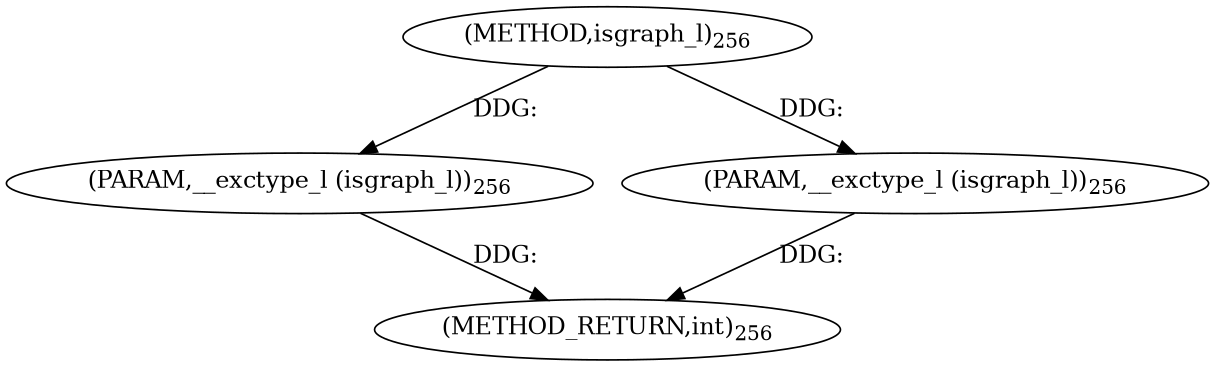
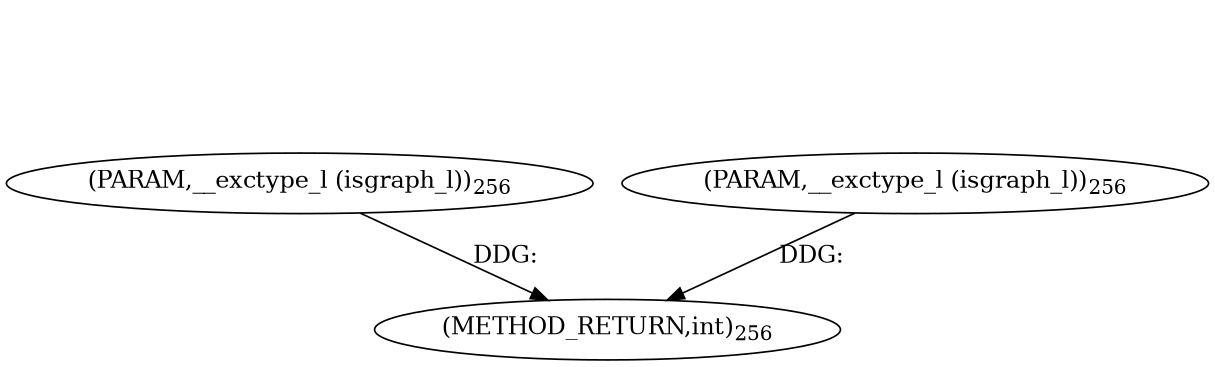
(607, 37) -> none
